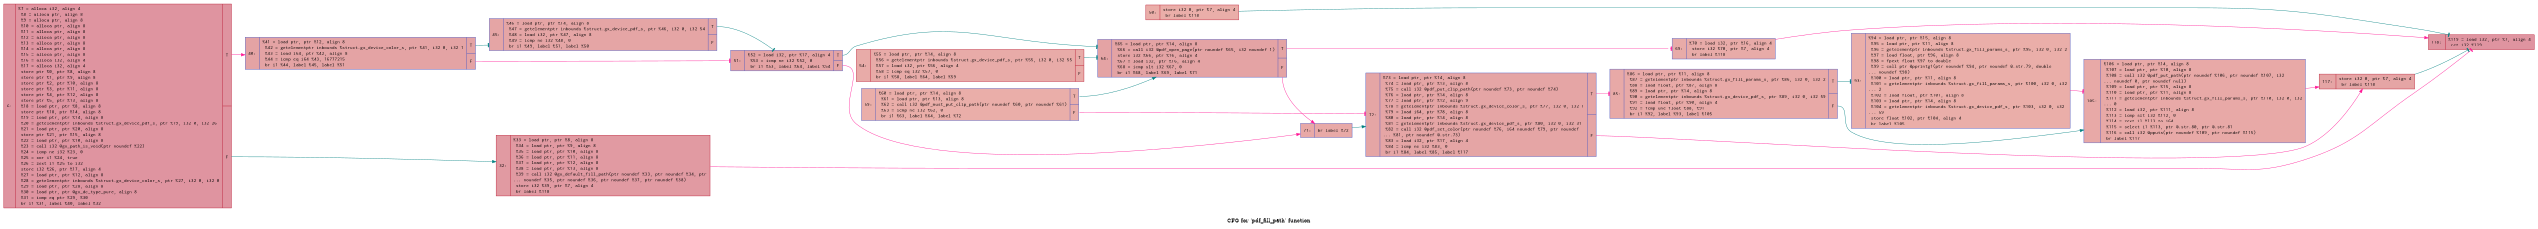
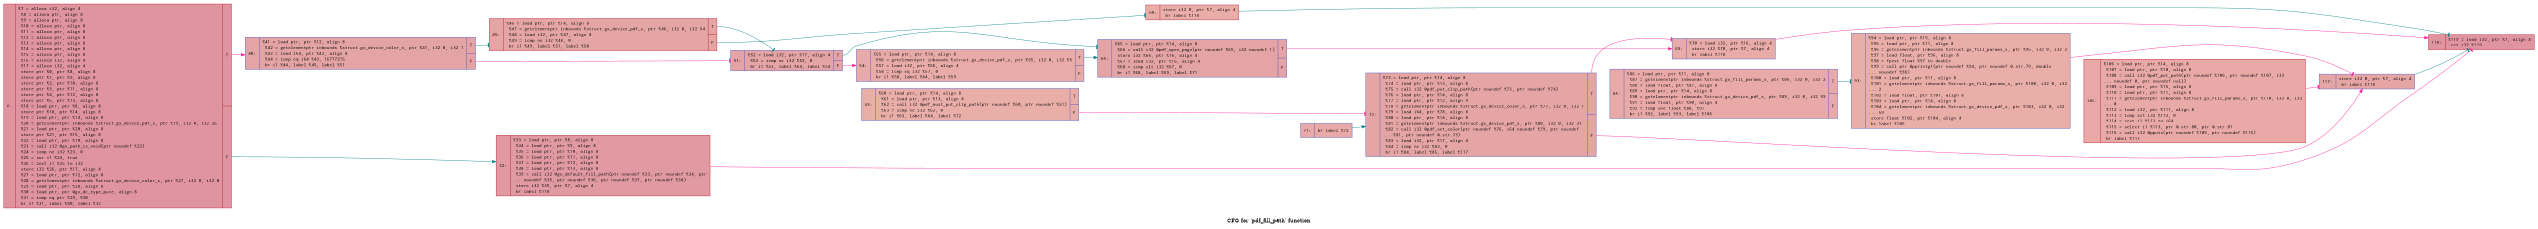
none -> (930, 29)
(603, 35) -> (603, 35)
(1477, 49) -> (1477, 49)
(1090, 57) -> (1090, 57)
(970, 66) -> (970, 66)
(2367, 82) -> (2367, 82)
(2311, 88) -> (2311, 88)
(1117, 91) -> none
(2076, 91) -> (2213, 45)
(1602, 94) -> (1622, 41)
(2195, 101) -> (2195, 101)
(1292, 102) -> none
(1949, 144) -> none
(1041, 154) -> (847, 66)
